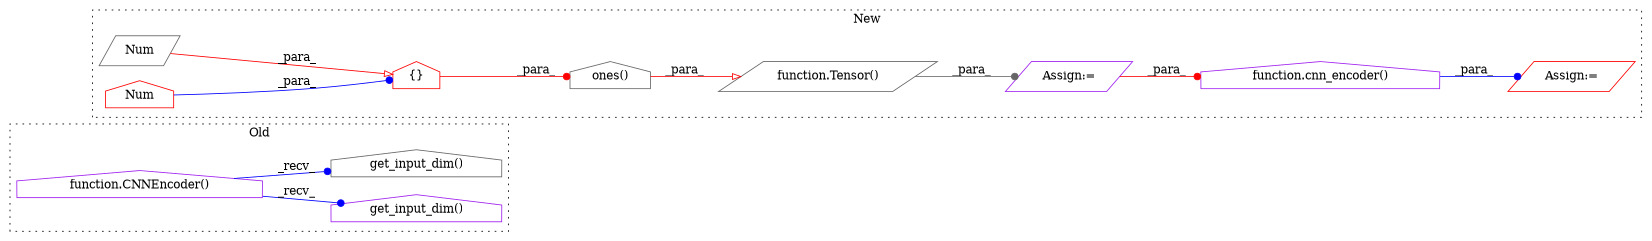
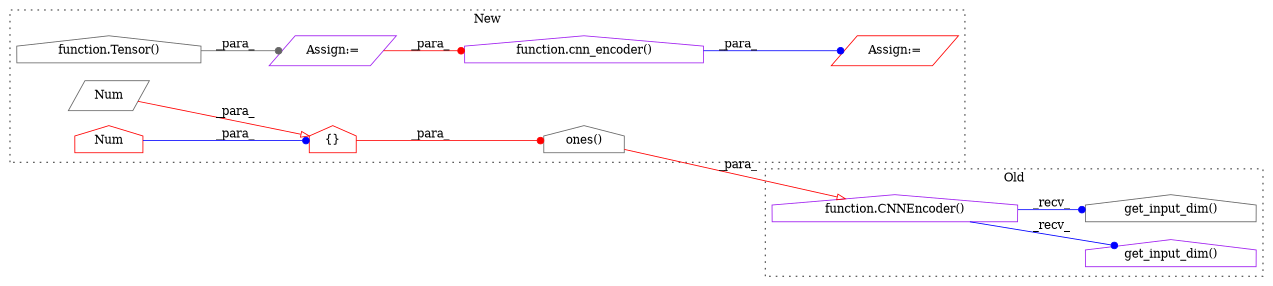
(691, 77) -> (731, 173)
(828, 77) -> (109, 51)
